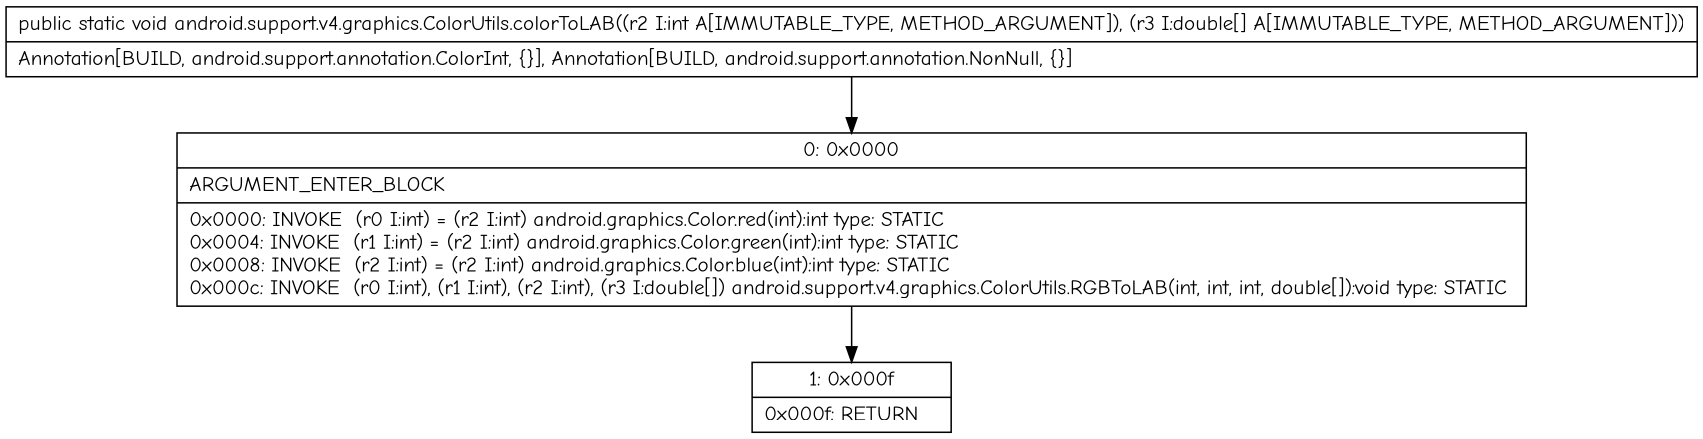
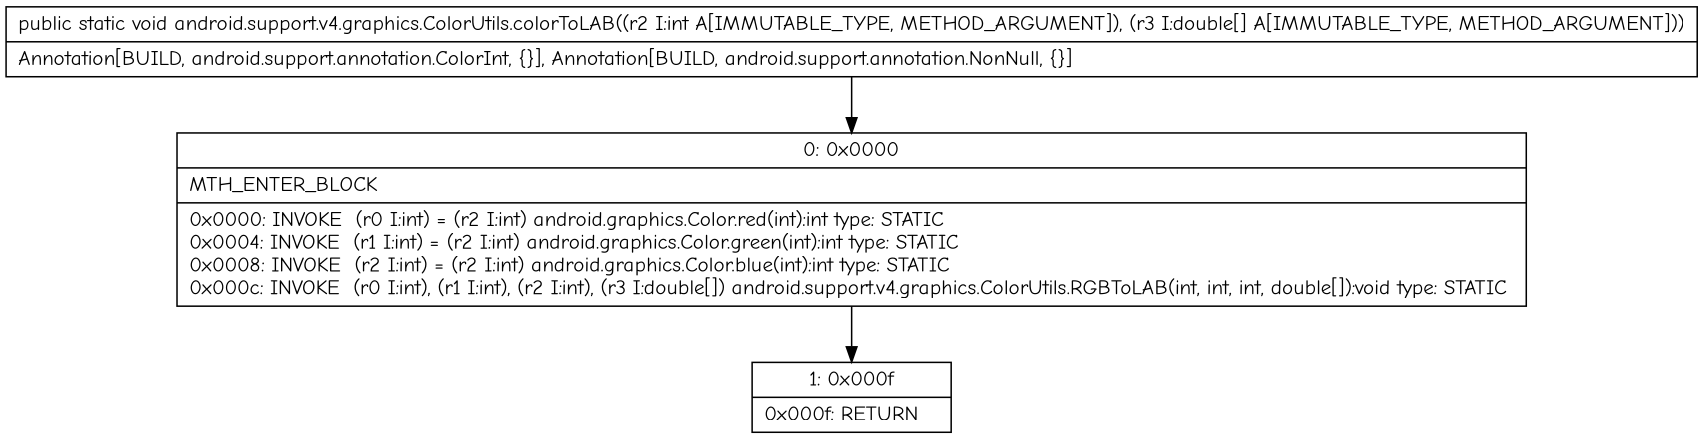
(318, 185) -> (283, 185)
